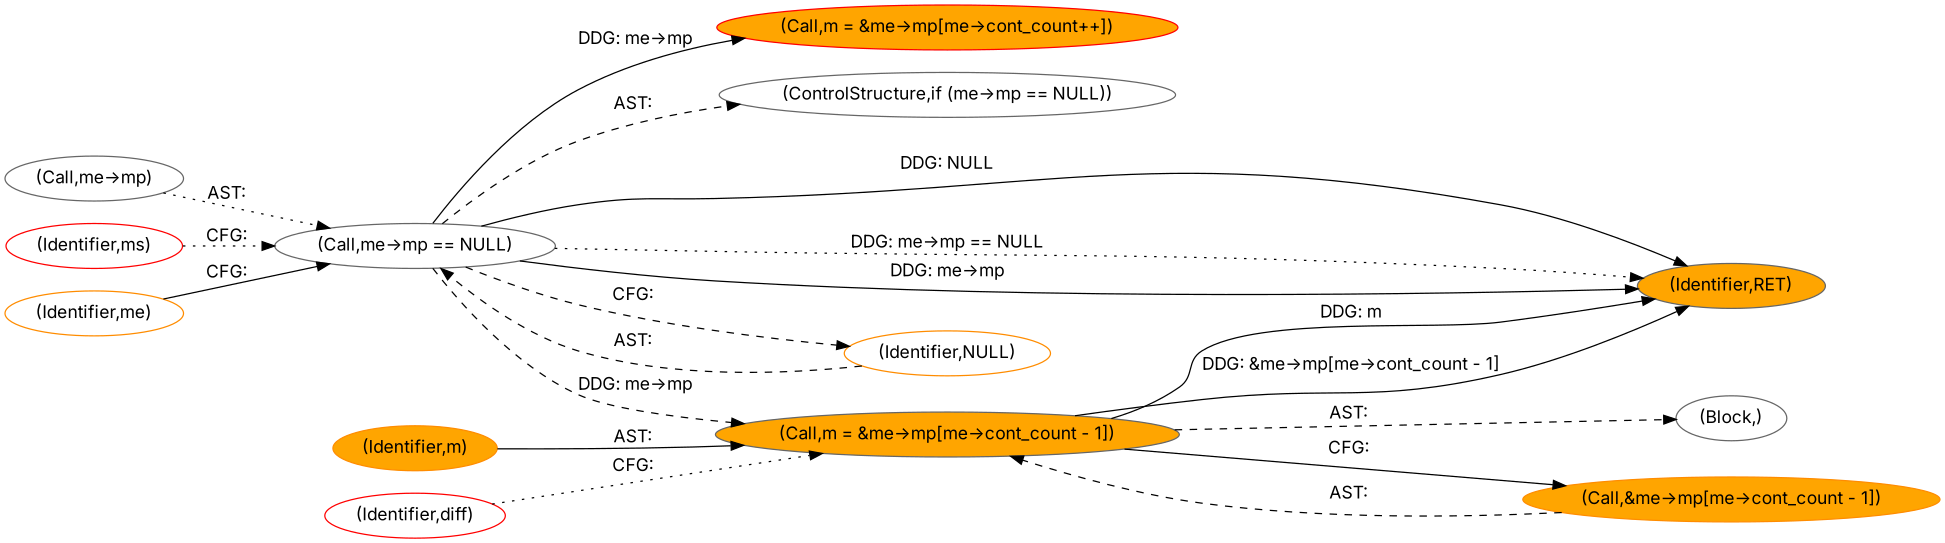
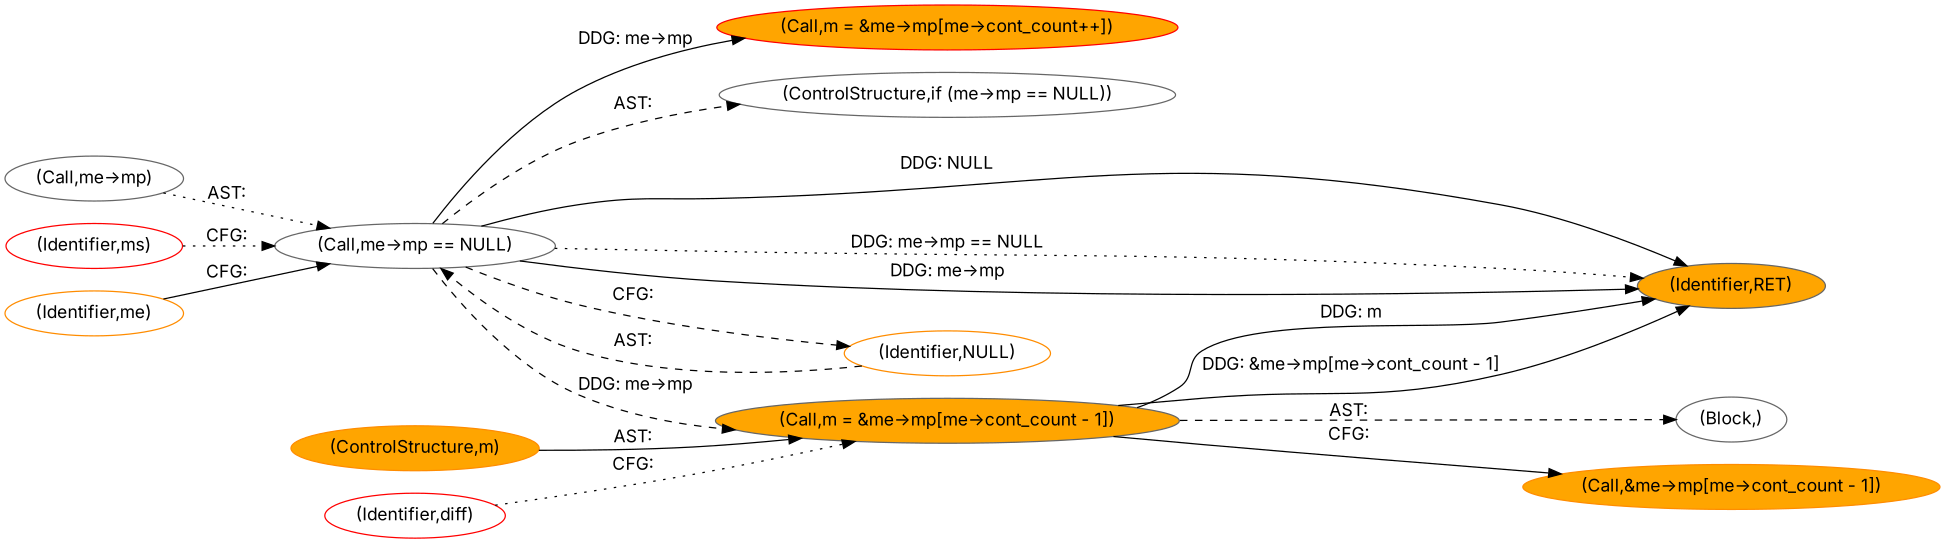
(415, 448) -> (415, 448)
(1289, 512) -> none
